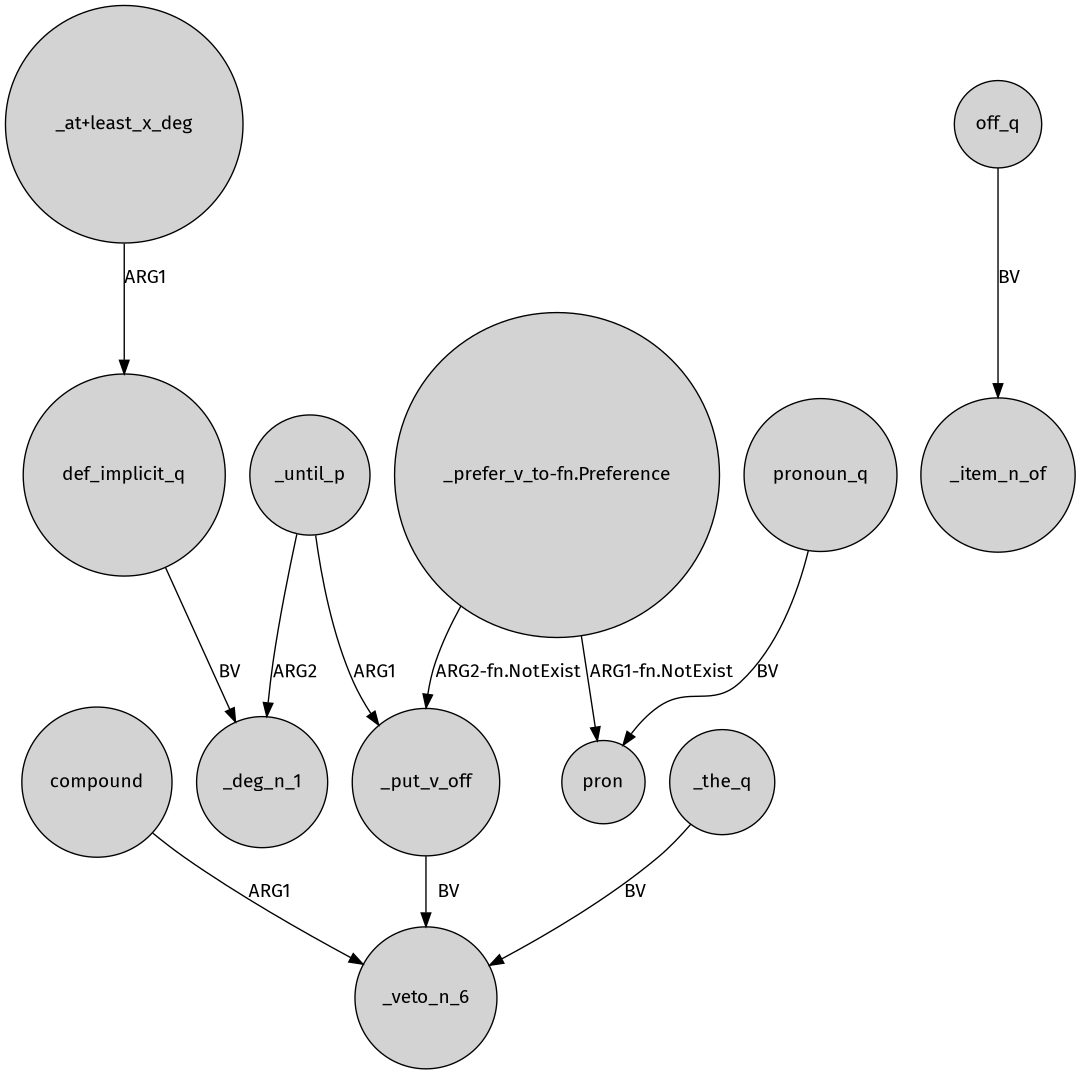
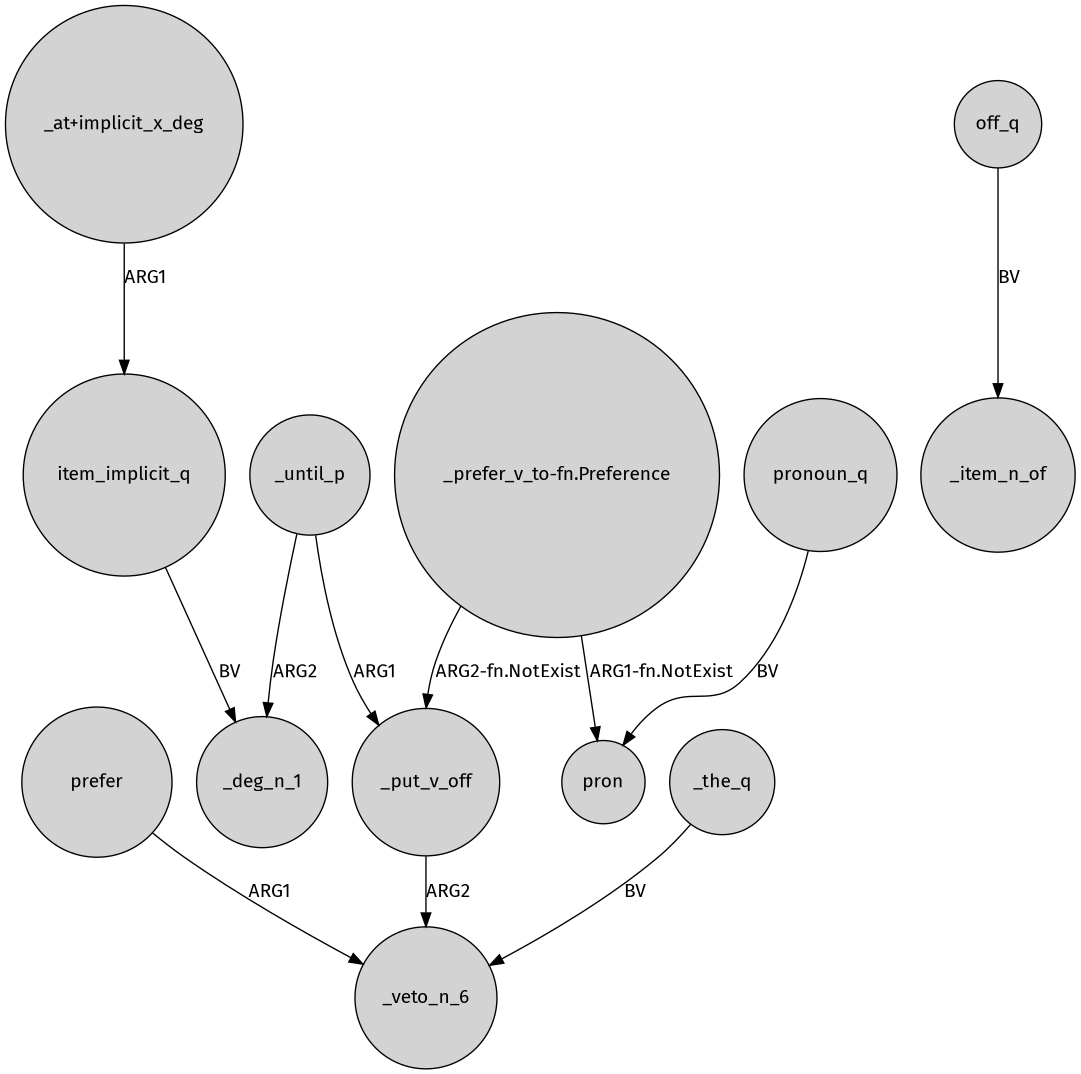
(124, 124) -> (124, 124)
(124, 475) -> (124, 475)
(97, 782) -> (97, 782)
(448, 892) -> (448, 892)
